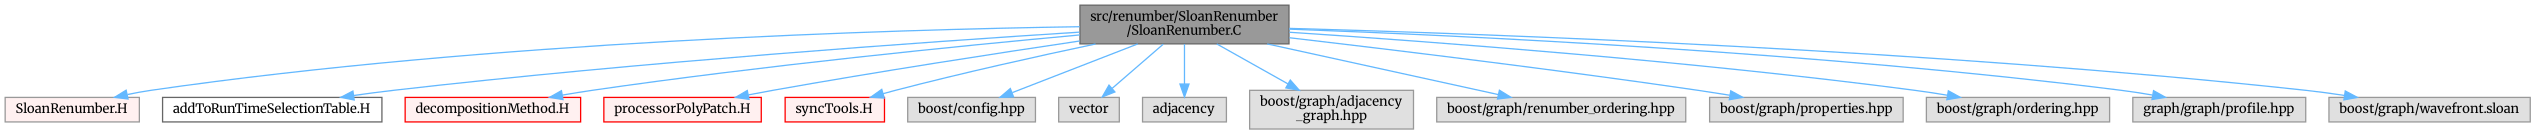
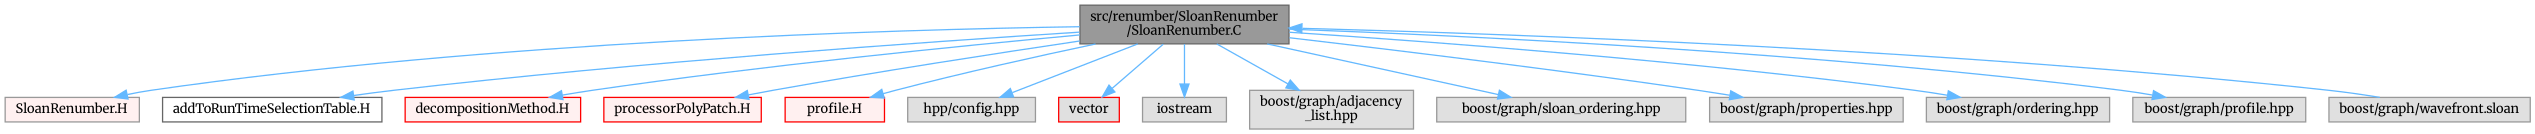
(1818, 51) -> (1842, 51)
(835, 110) -> (835, 110)
(972, 110) -> (972, 110)
(1089, 110) -> (1089, 110)
(1184, 110) -> (1184, 110)
(1332, 110) -> (1332, 110)
(1561, 110) -> (1561, 110)
(2219, 110) -> (2219, 110)
